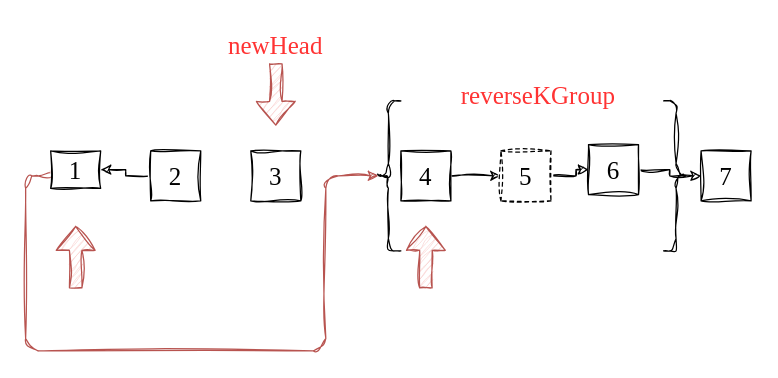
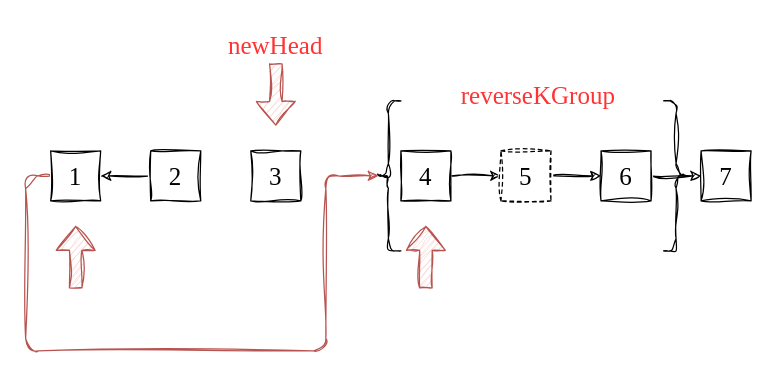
(76, 169) -> (76, 176)
(613, 169) -> (626, 176)
